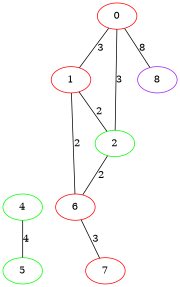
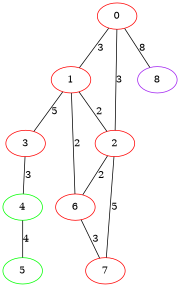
none -> (26, 143)
(115, 143) -> (115, 143)
none -> (110, 207)
